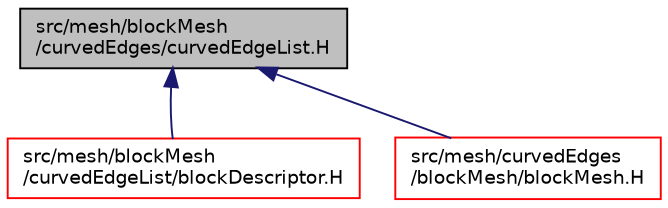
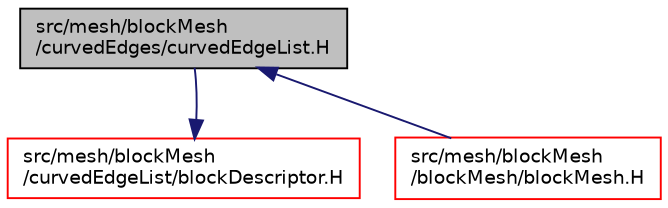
(171, 113) -> (197, 94)
(528, 168) -> (528, 168)
